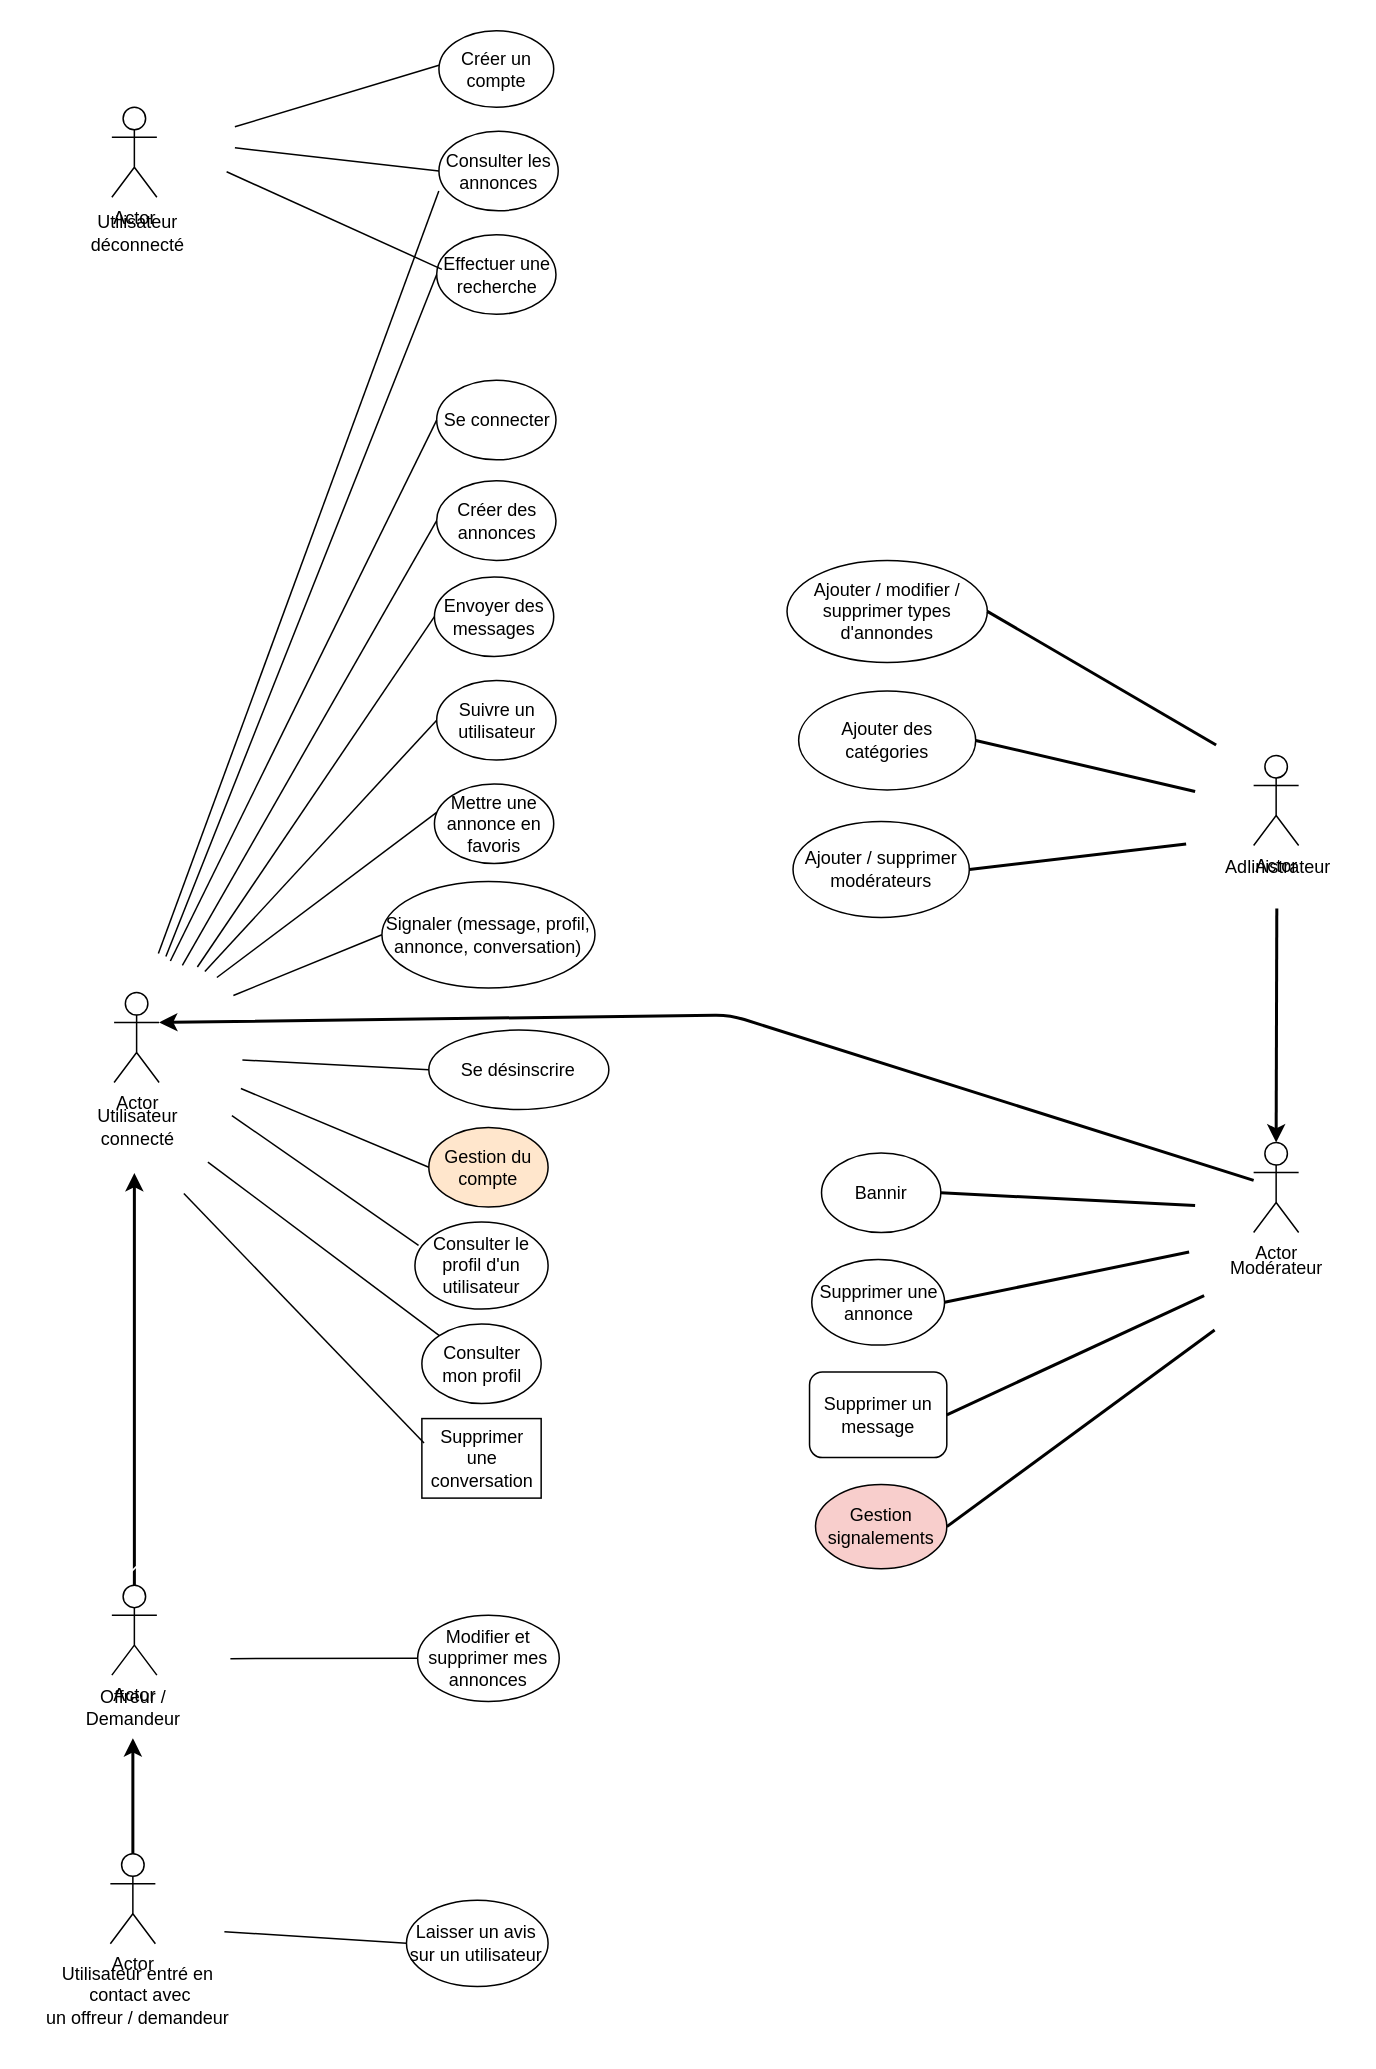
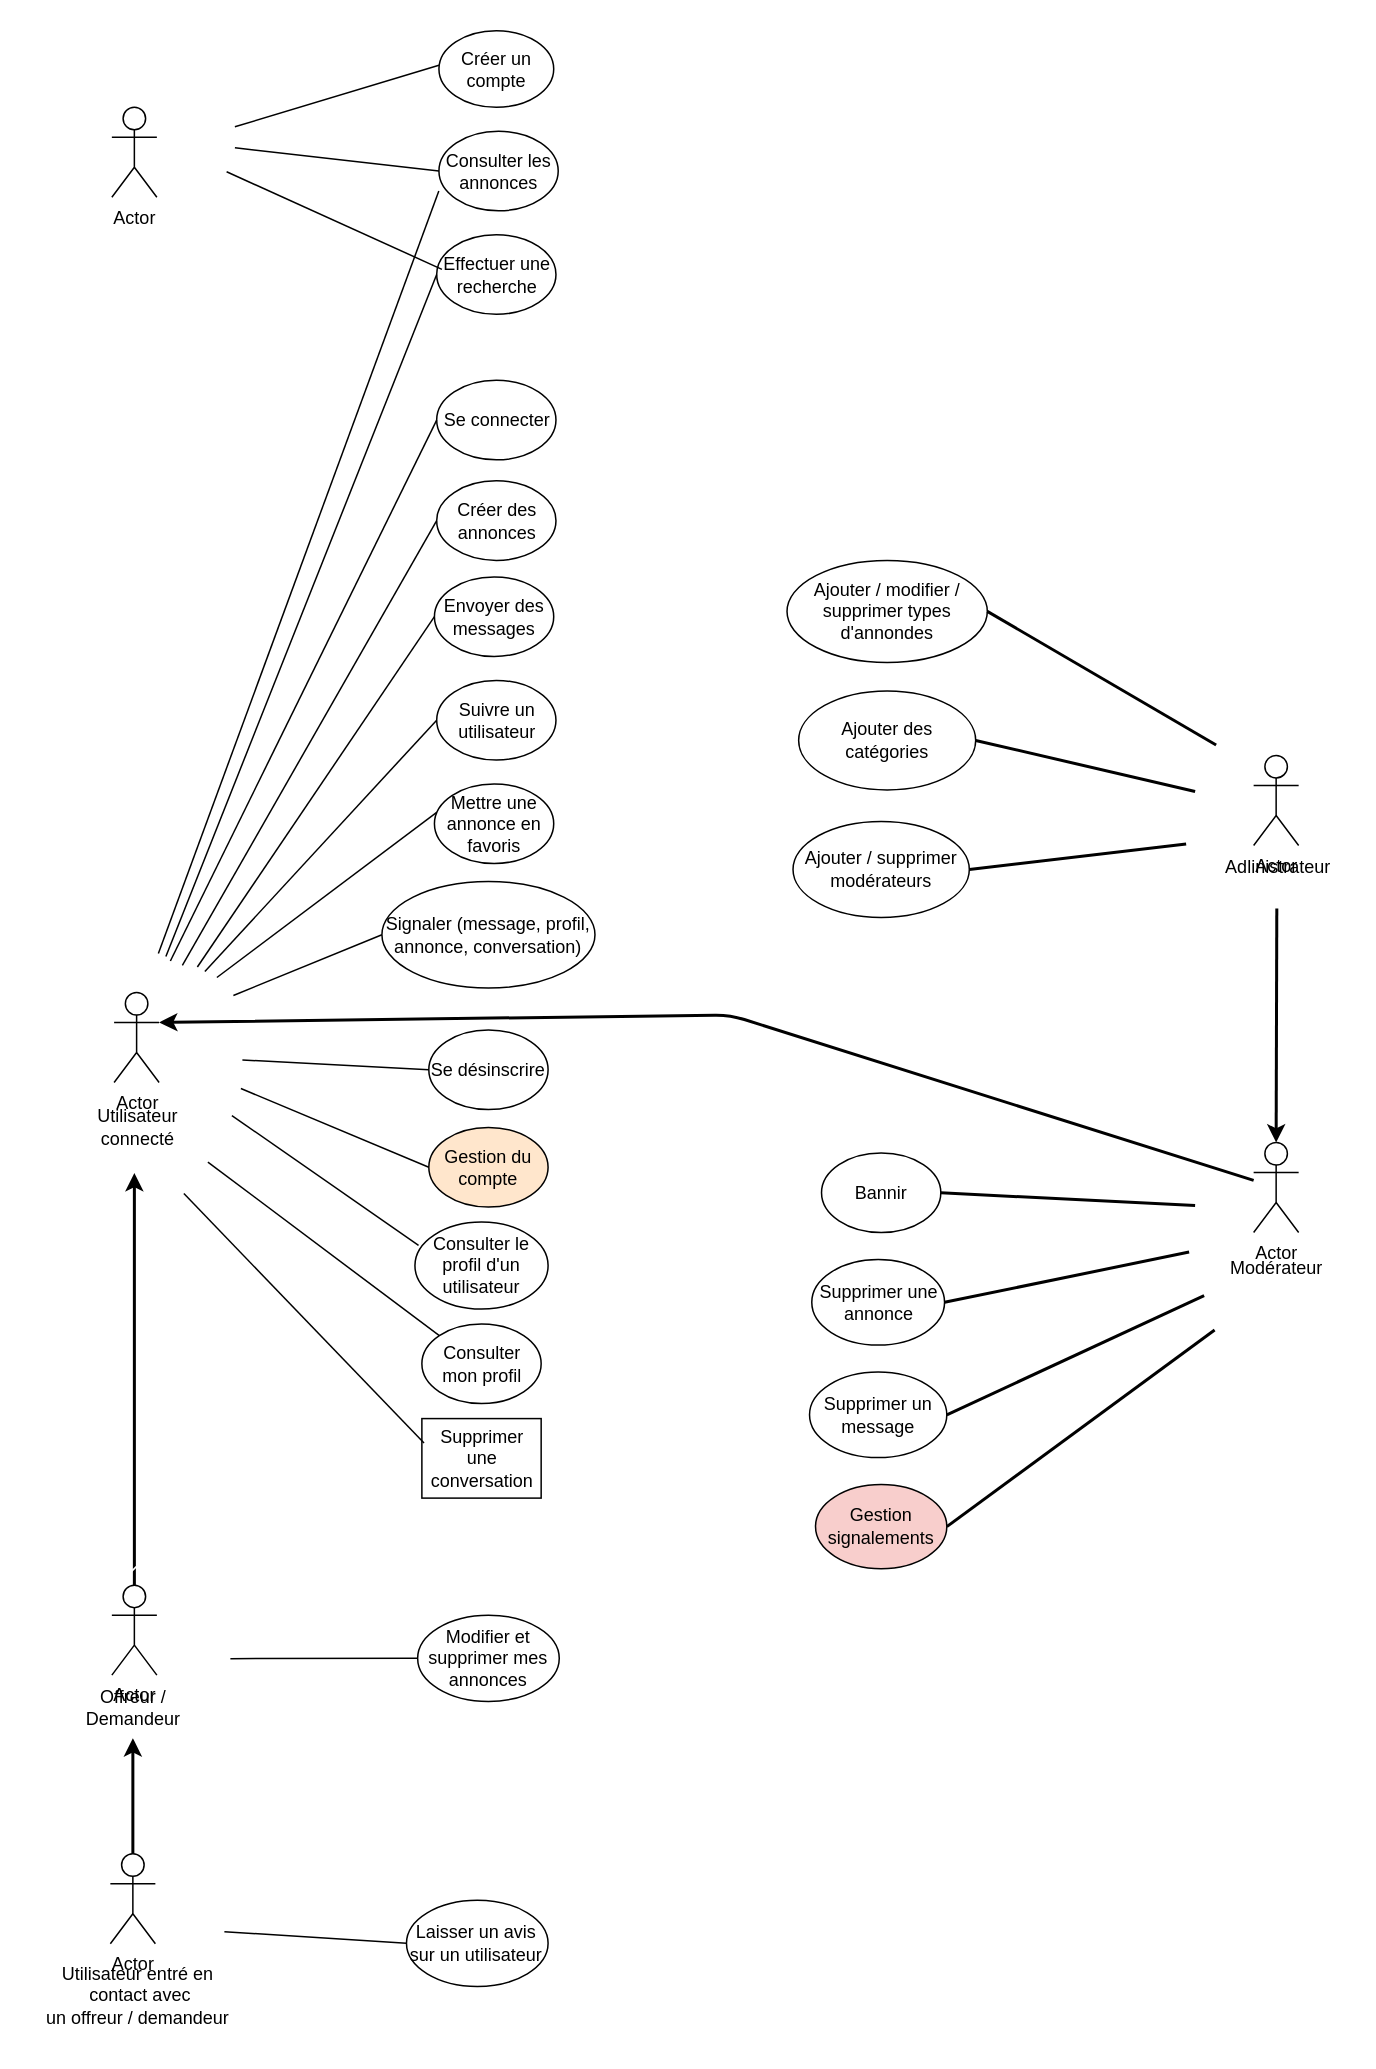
(137, 233) -> none
(519, 1070) -> (488, 1070)
(878, 1415) -> (878, 1415)
